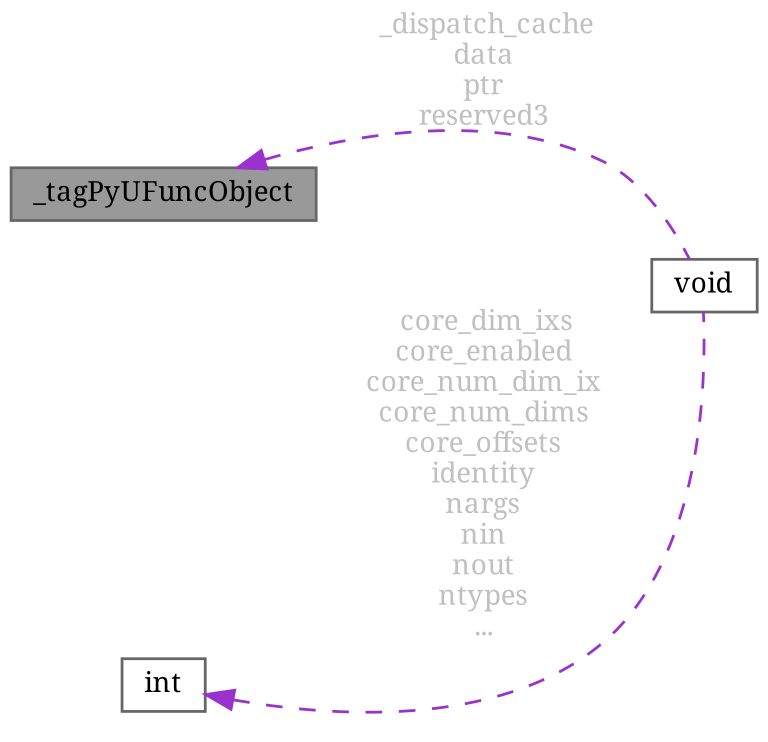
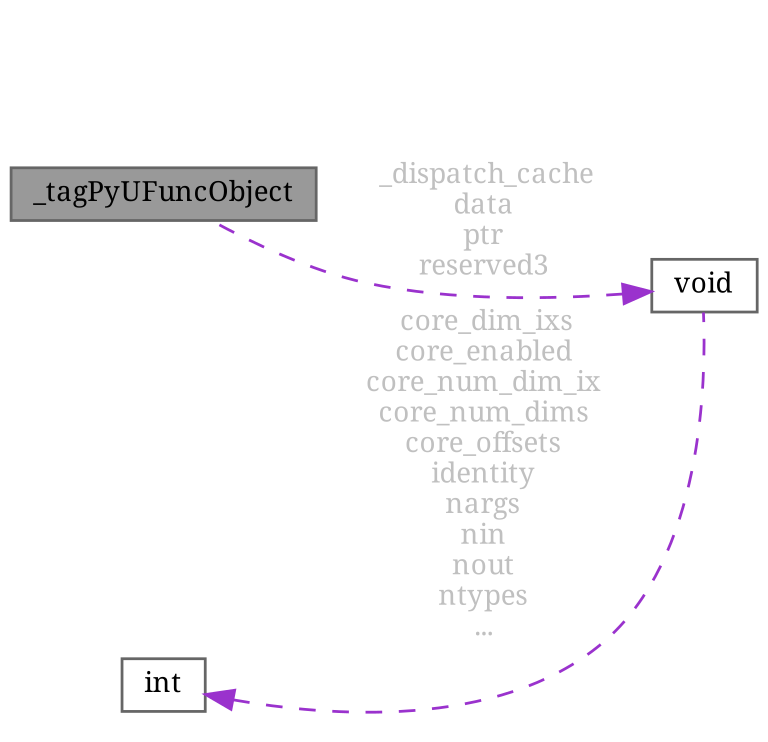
(500, 134) -> (411, 290)
